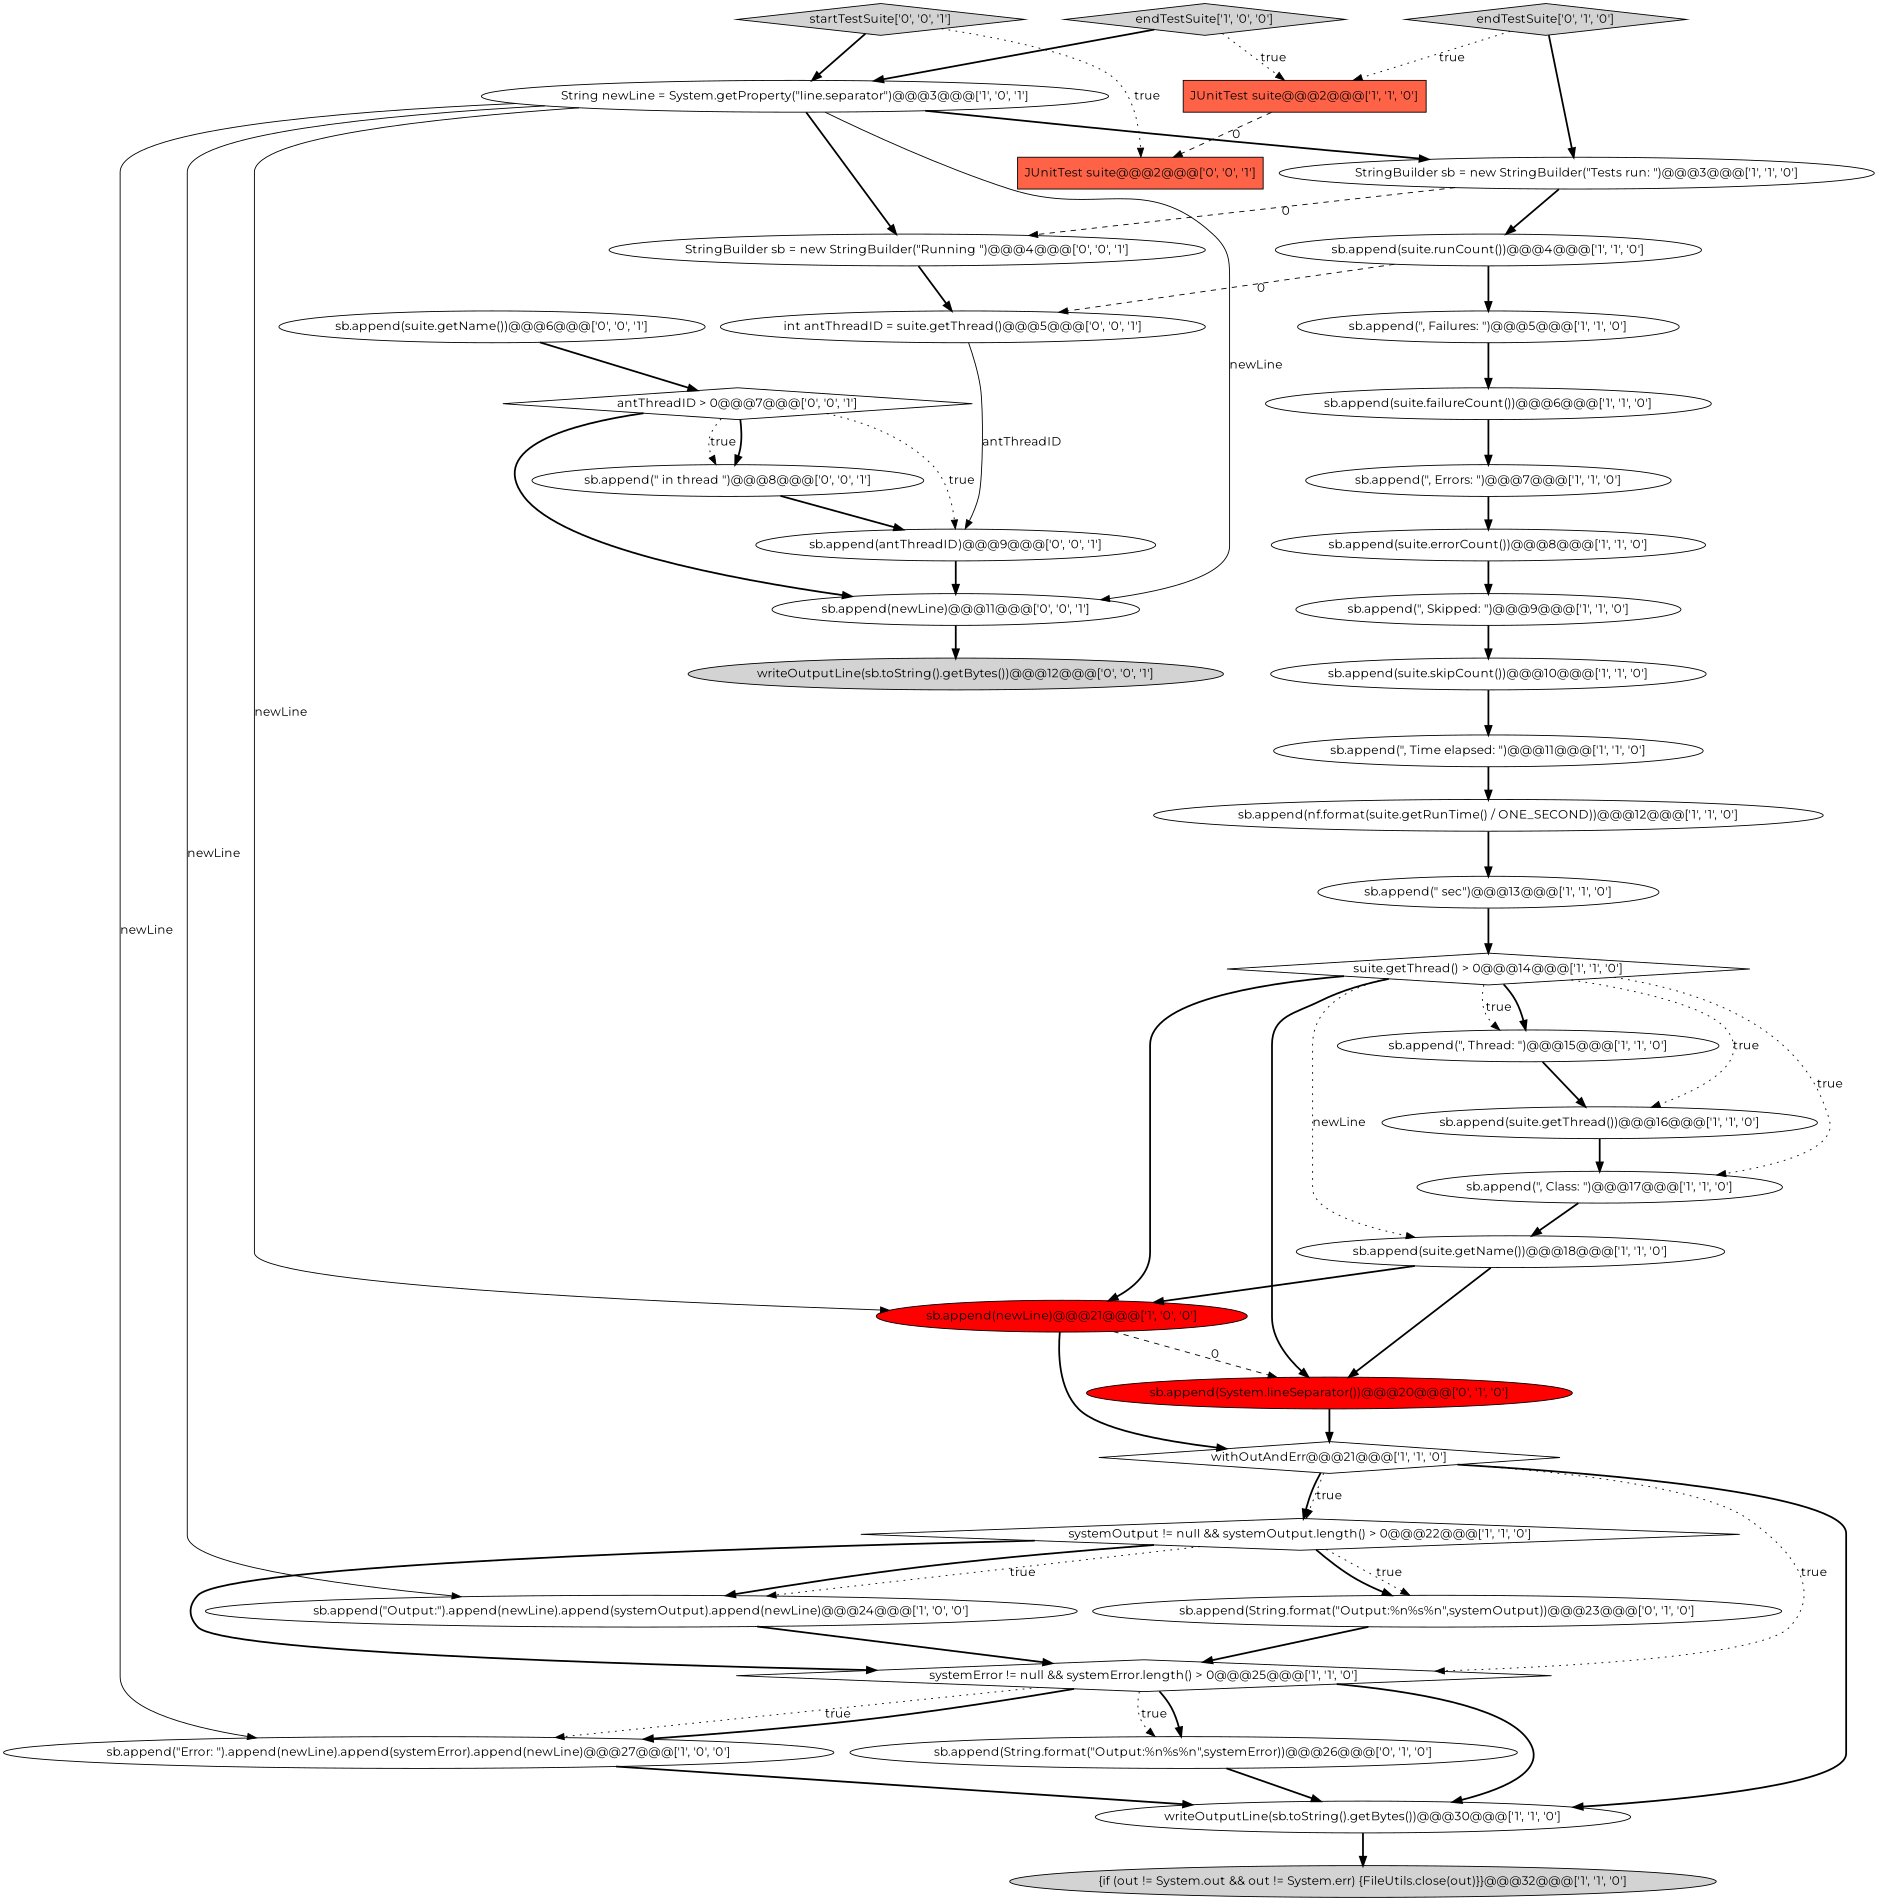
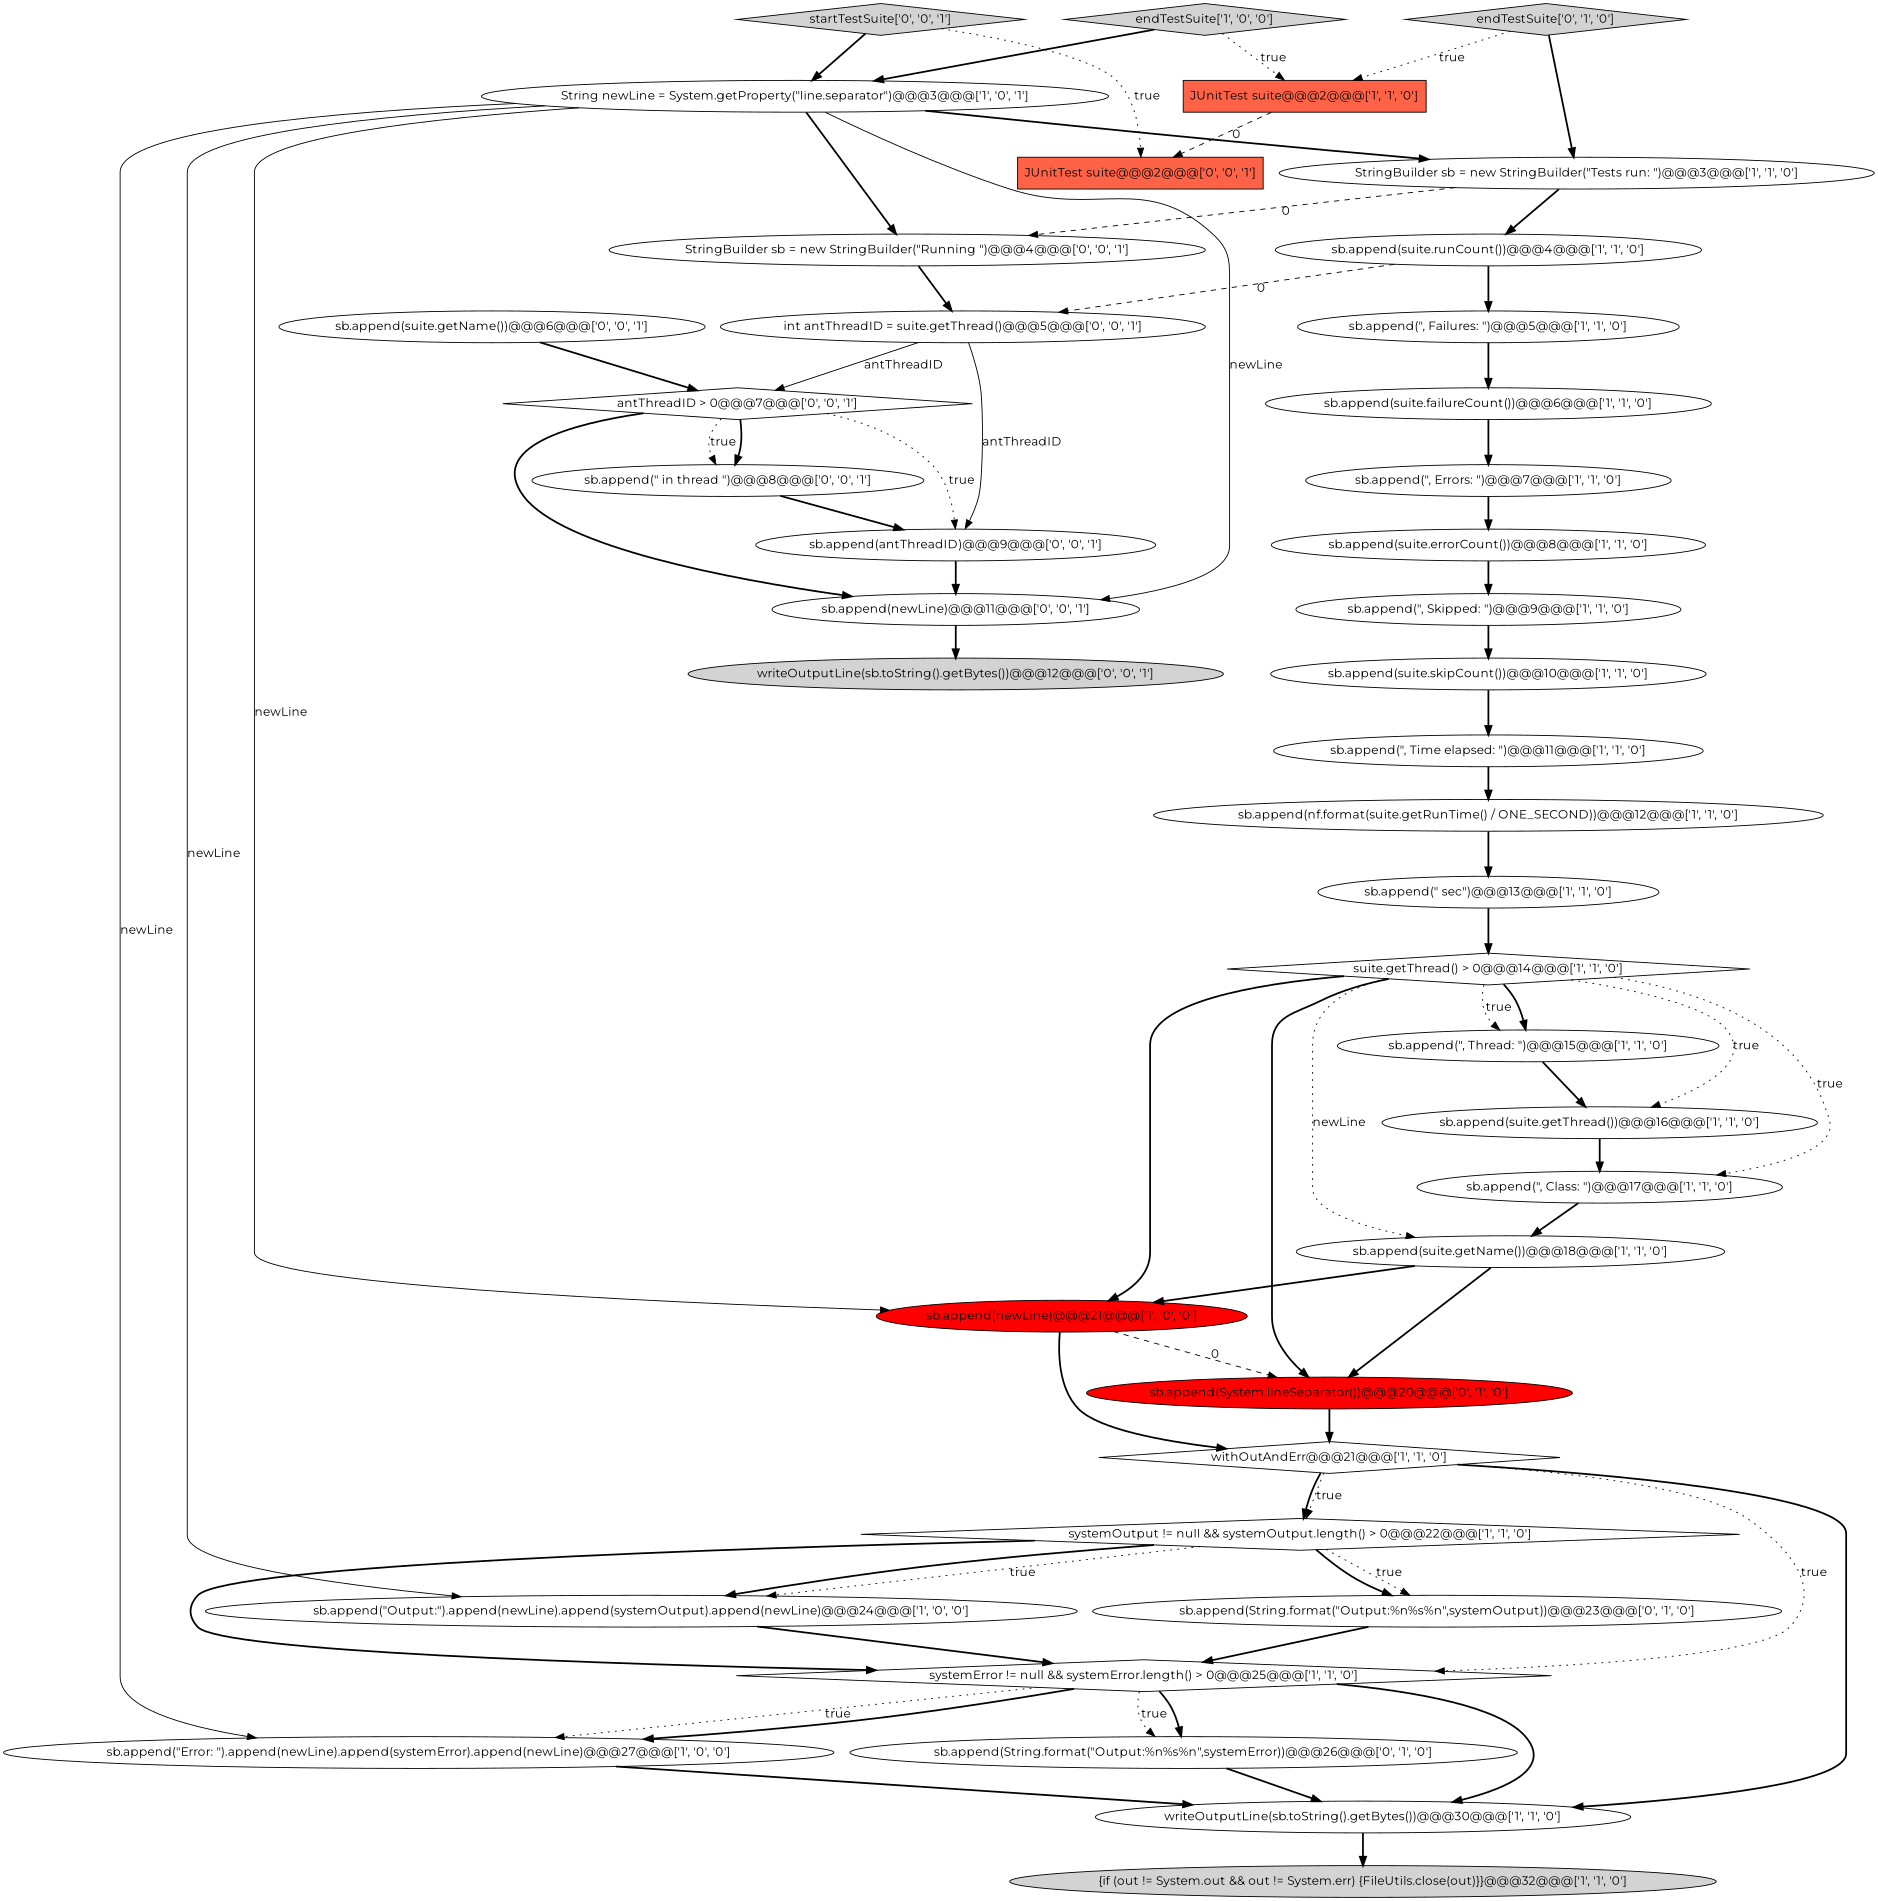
none -> (851, 365)
